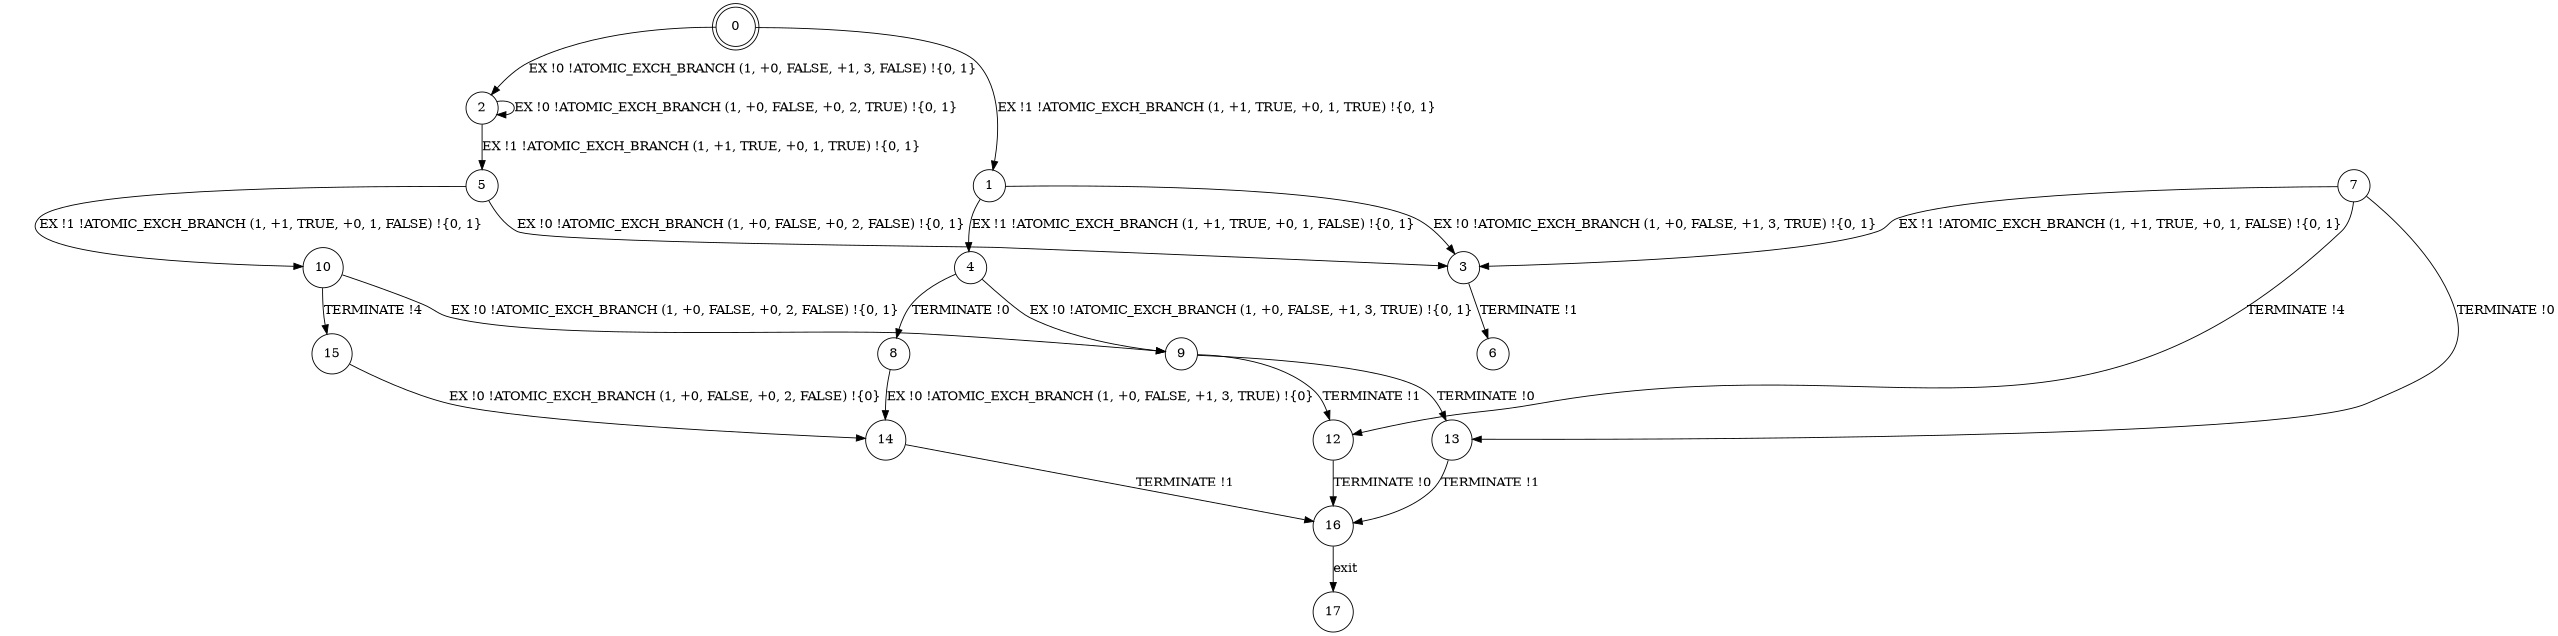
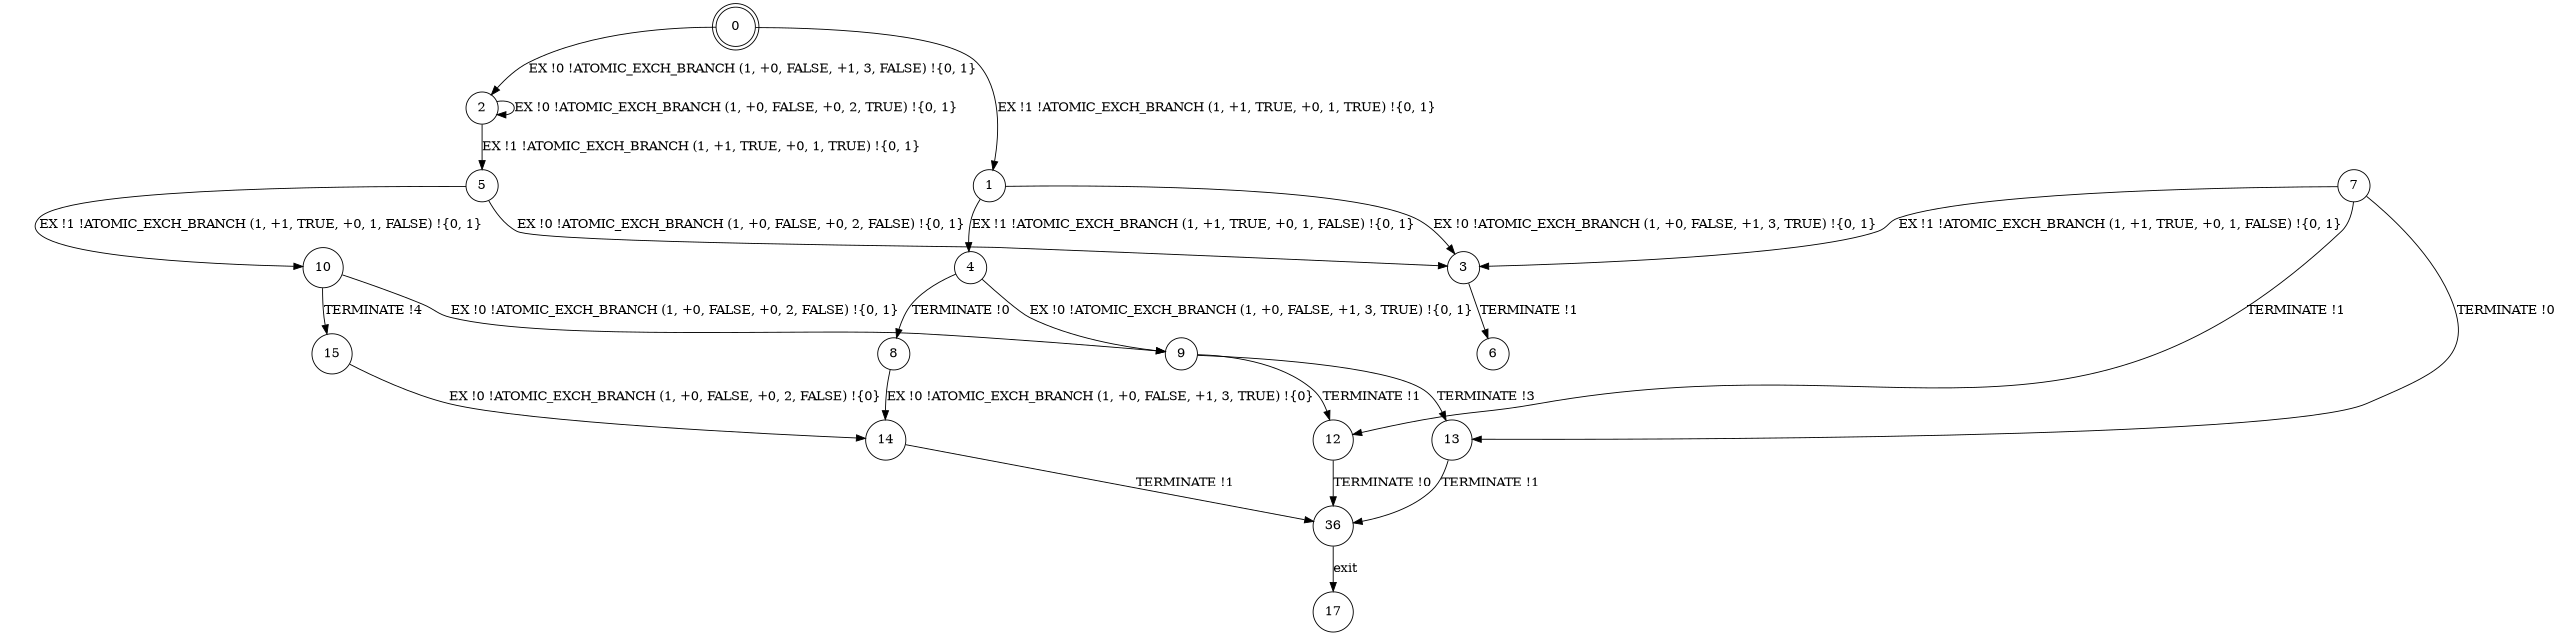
(2296, 311) -> (2296, 311)
(1486, 397) -> (1486, 397)
(1333, 526) -> (1333, 526)
